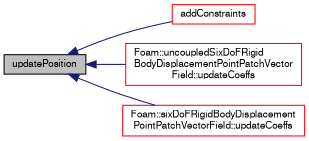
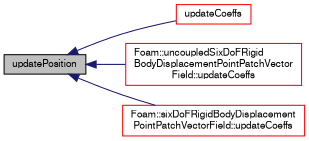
(214, 14) -> (214, 14)
